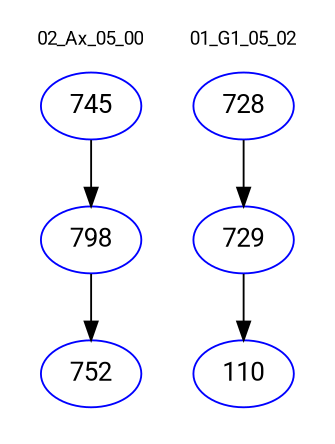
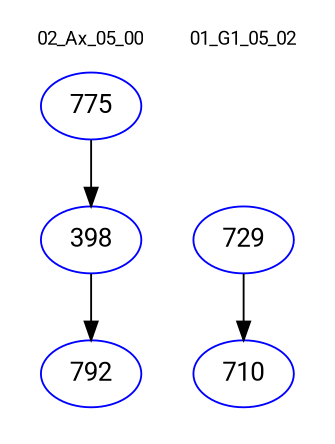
(91, 106) -> (91, 106)
(244, 106) -> none
(91, 240) -> (91, 240)
(91, 374) -> (91, 374)
(244, 374) -> (244, 374)
